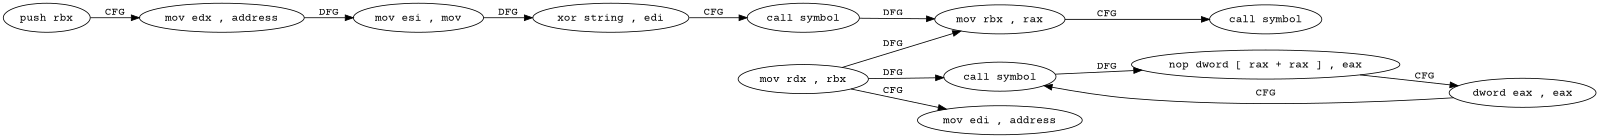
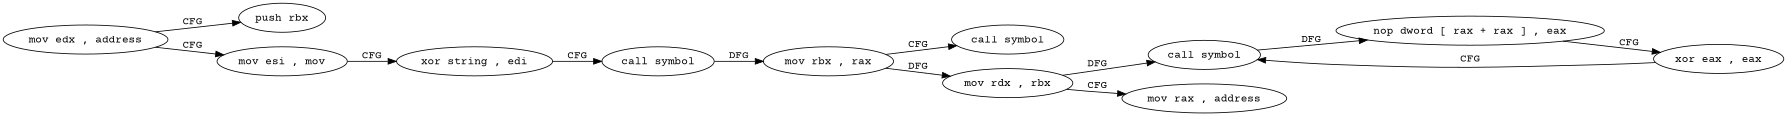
(329, 12) -> (193, 45)
(508, 12) -> (372, 55)
(111, 18) -> (194, 28)
(897, 50) -> (914, 72)
(1523, 93) -> (1719, 59)
(1000, 120) -> (1204, 98)
